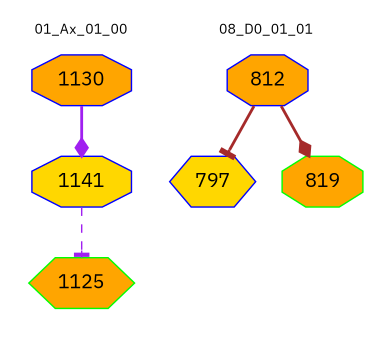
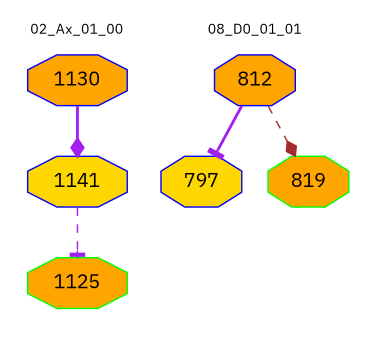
(82, 30) -> (77, 30)
(291, 124) -> (278, 124)
(242, 128) -> (230, 128)
(213, 182) -> (201, 182)
(82, 283) -> (77, 283)
